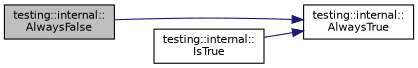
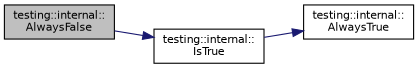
(203, 18) -> (129, 33)
